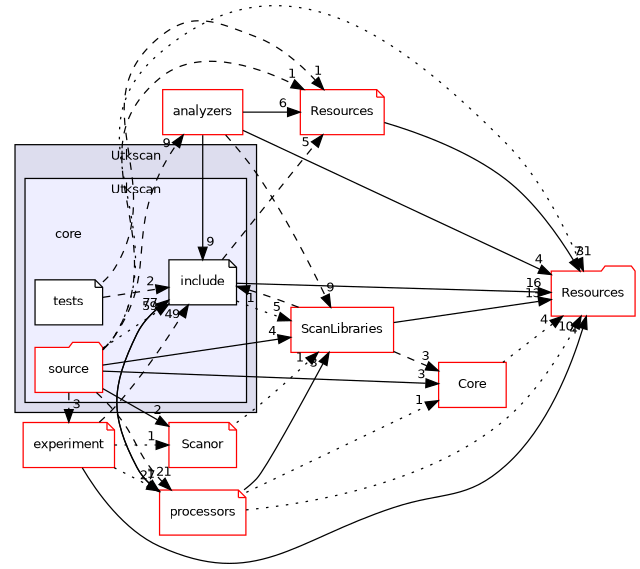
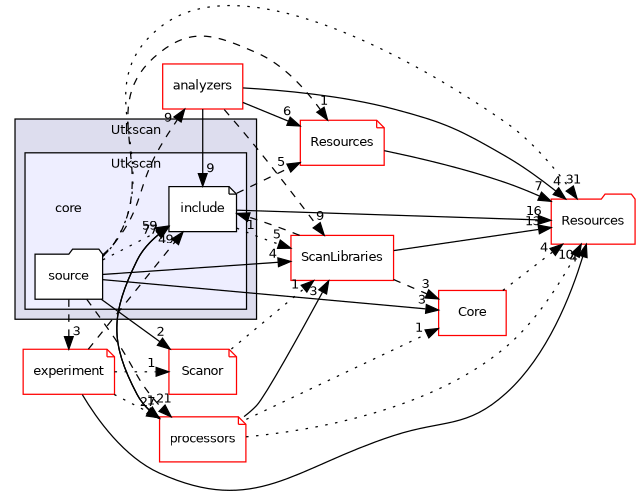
(69, 302) -> none
(69, 370) -> (69, 277)
